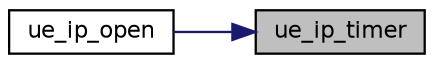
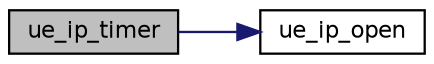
(203, 32) -> (208, 32)
